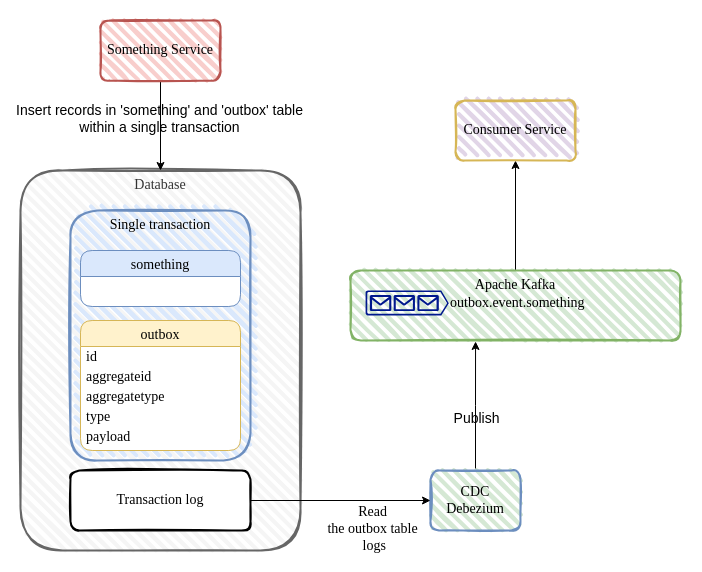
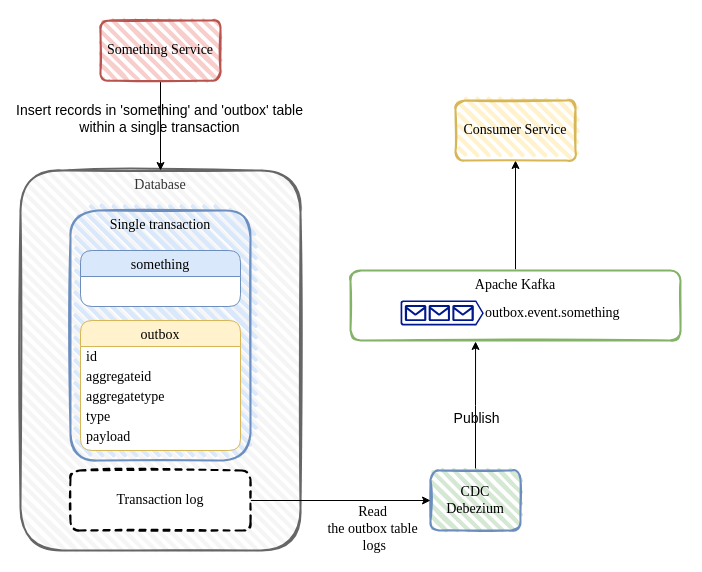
(516, 131) -> (516, 131)
(407, 303) -> (442, 313)
(516, 306) -> (516, 306)
(161, 501) -> (161, 501)
